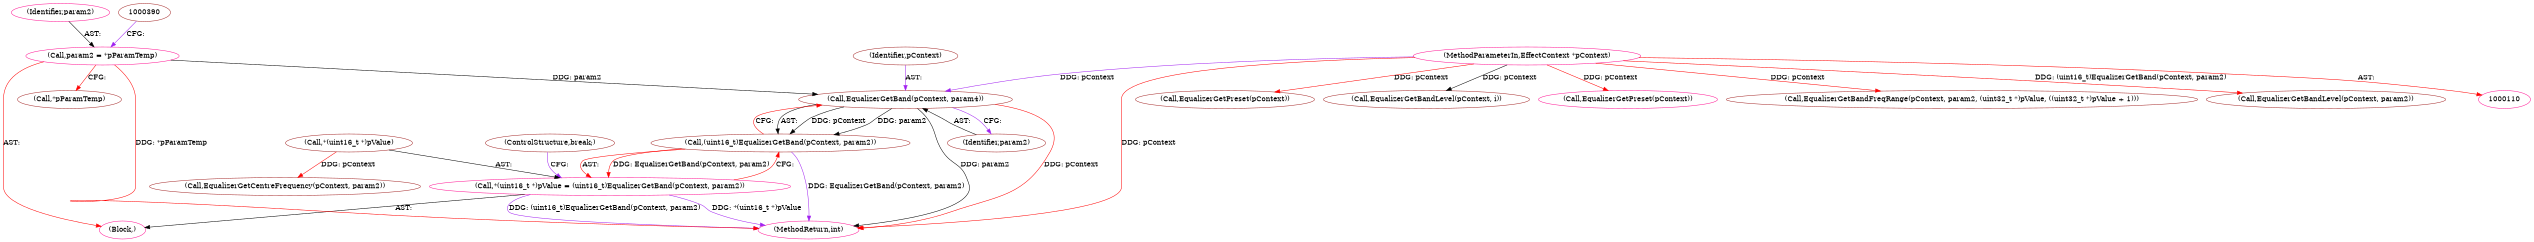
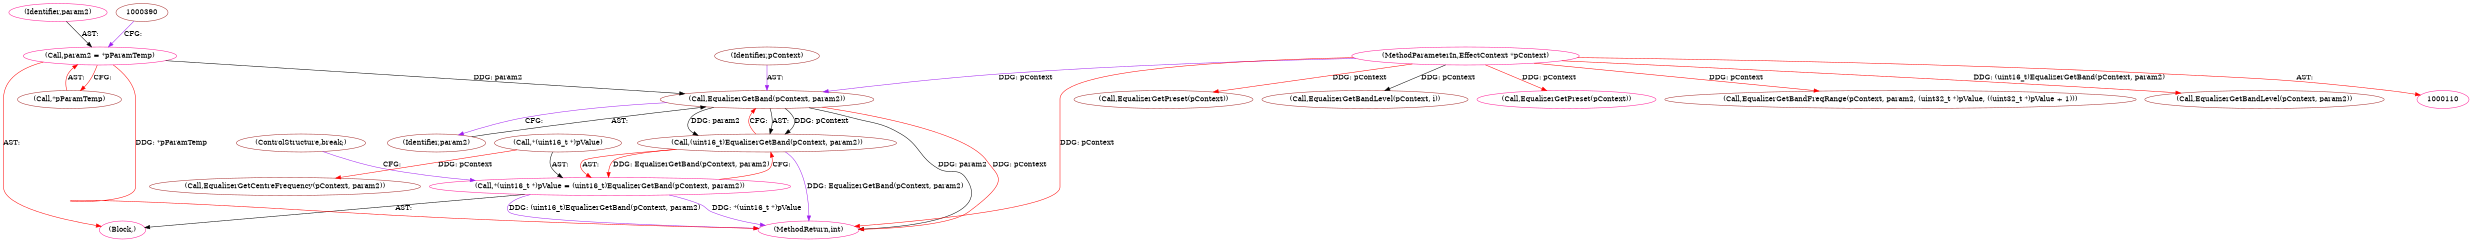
none -> (66, 78)
(906, 100) -> (767, 100)
